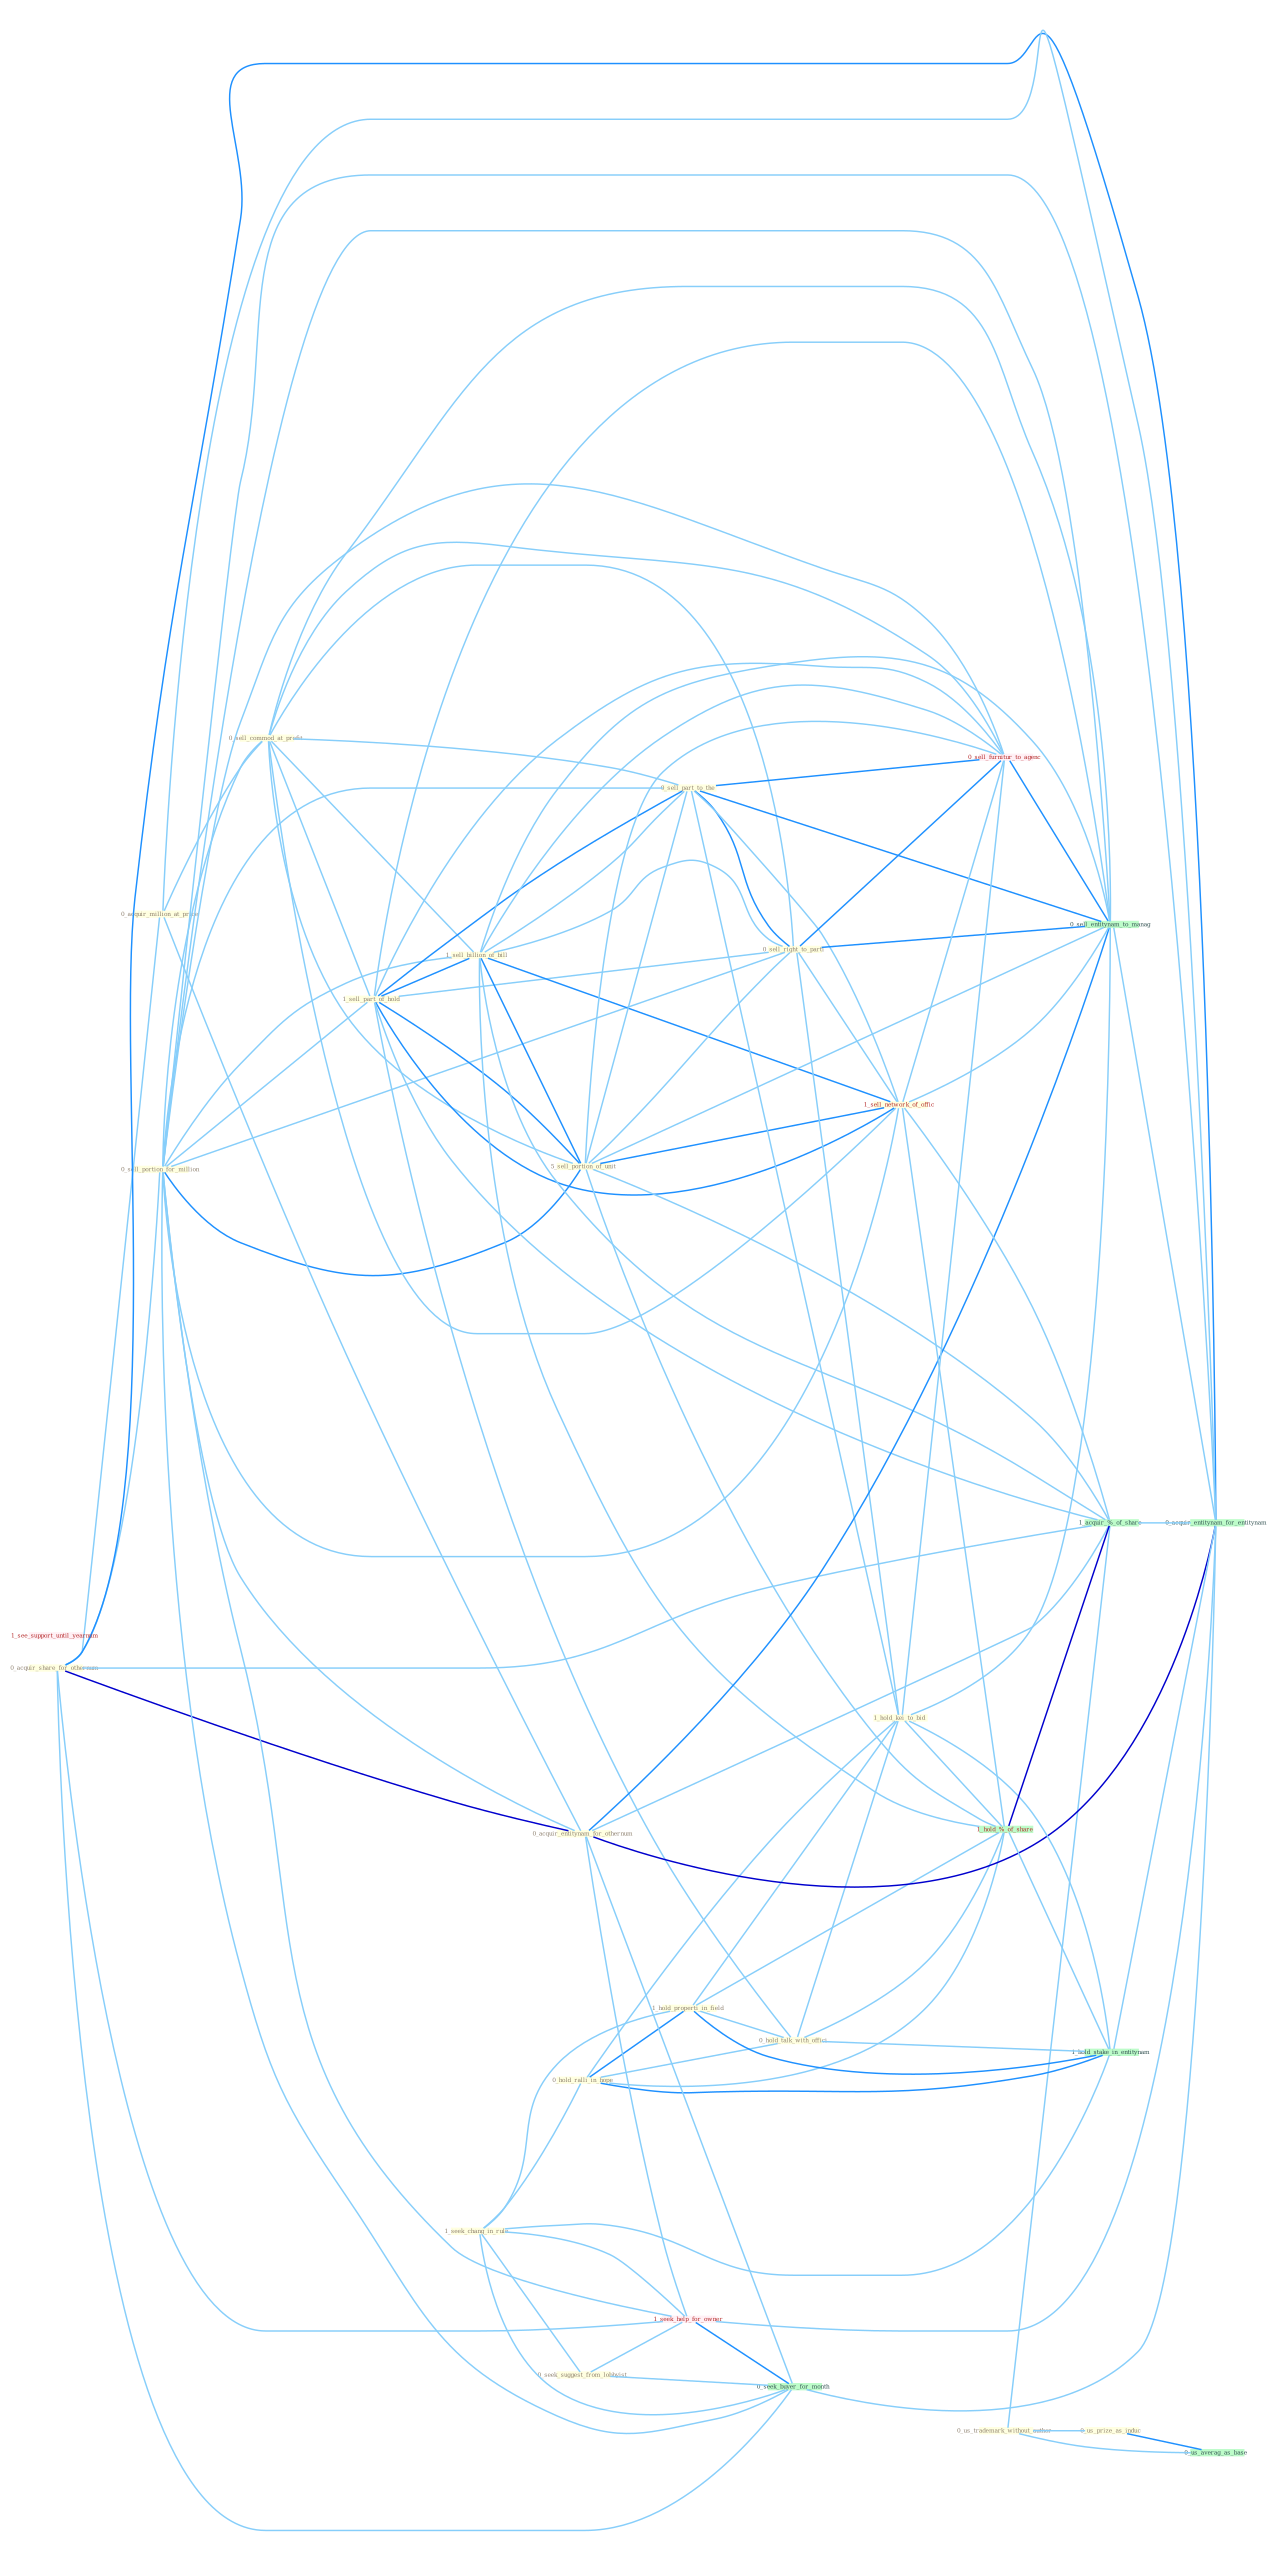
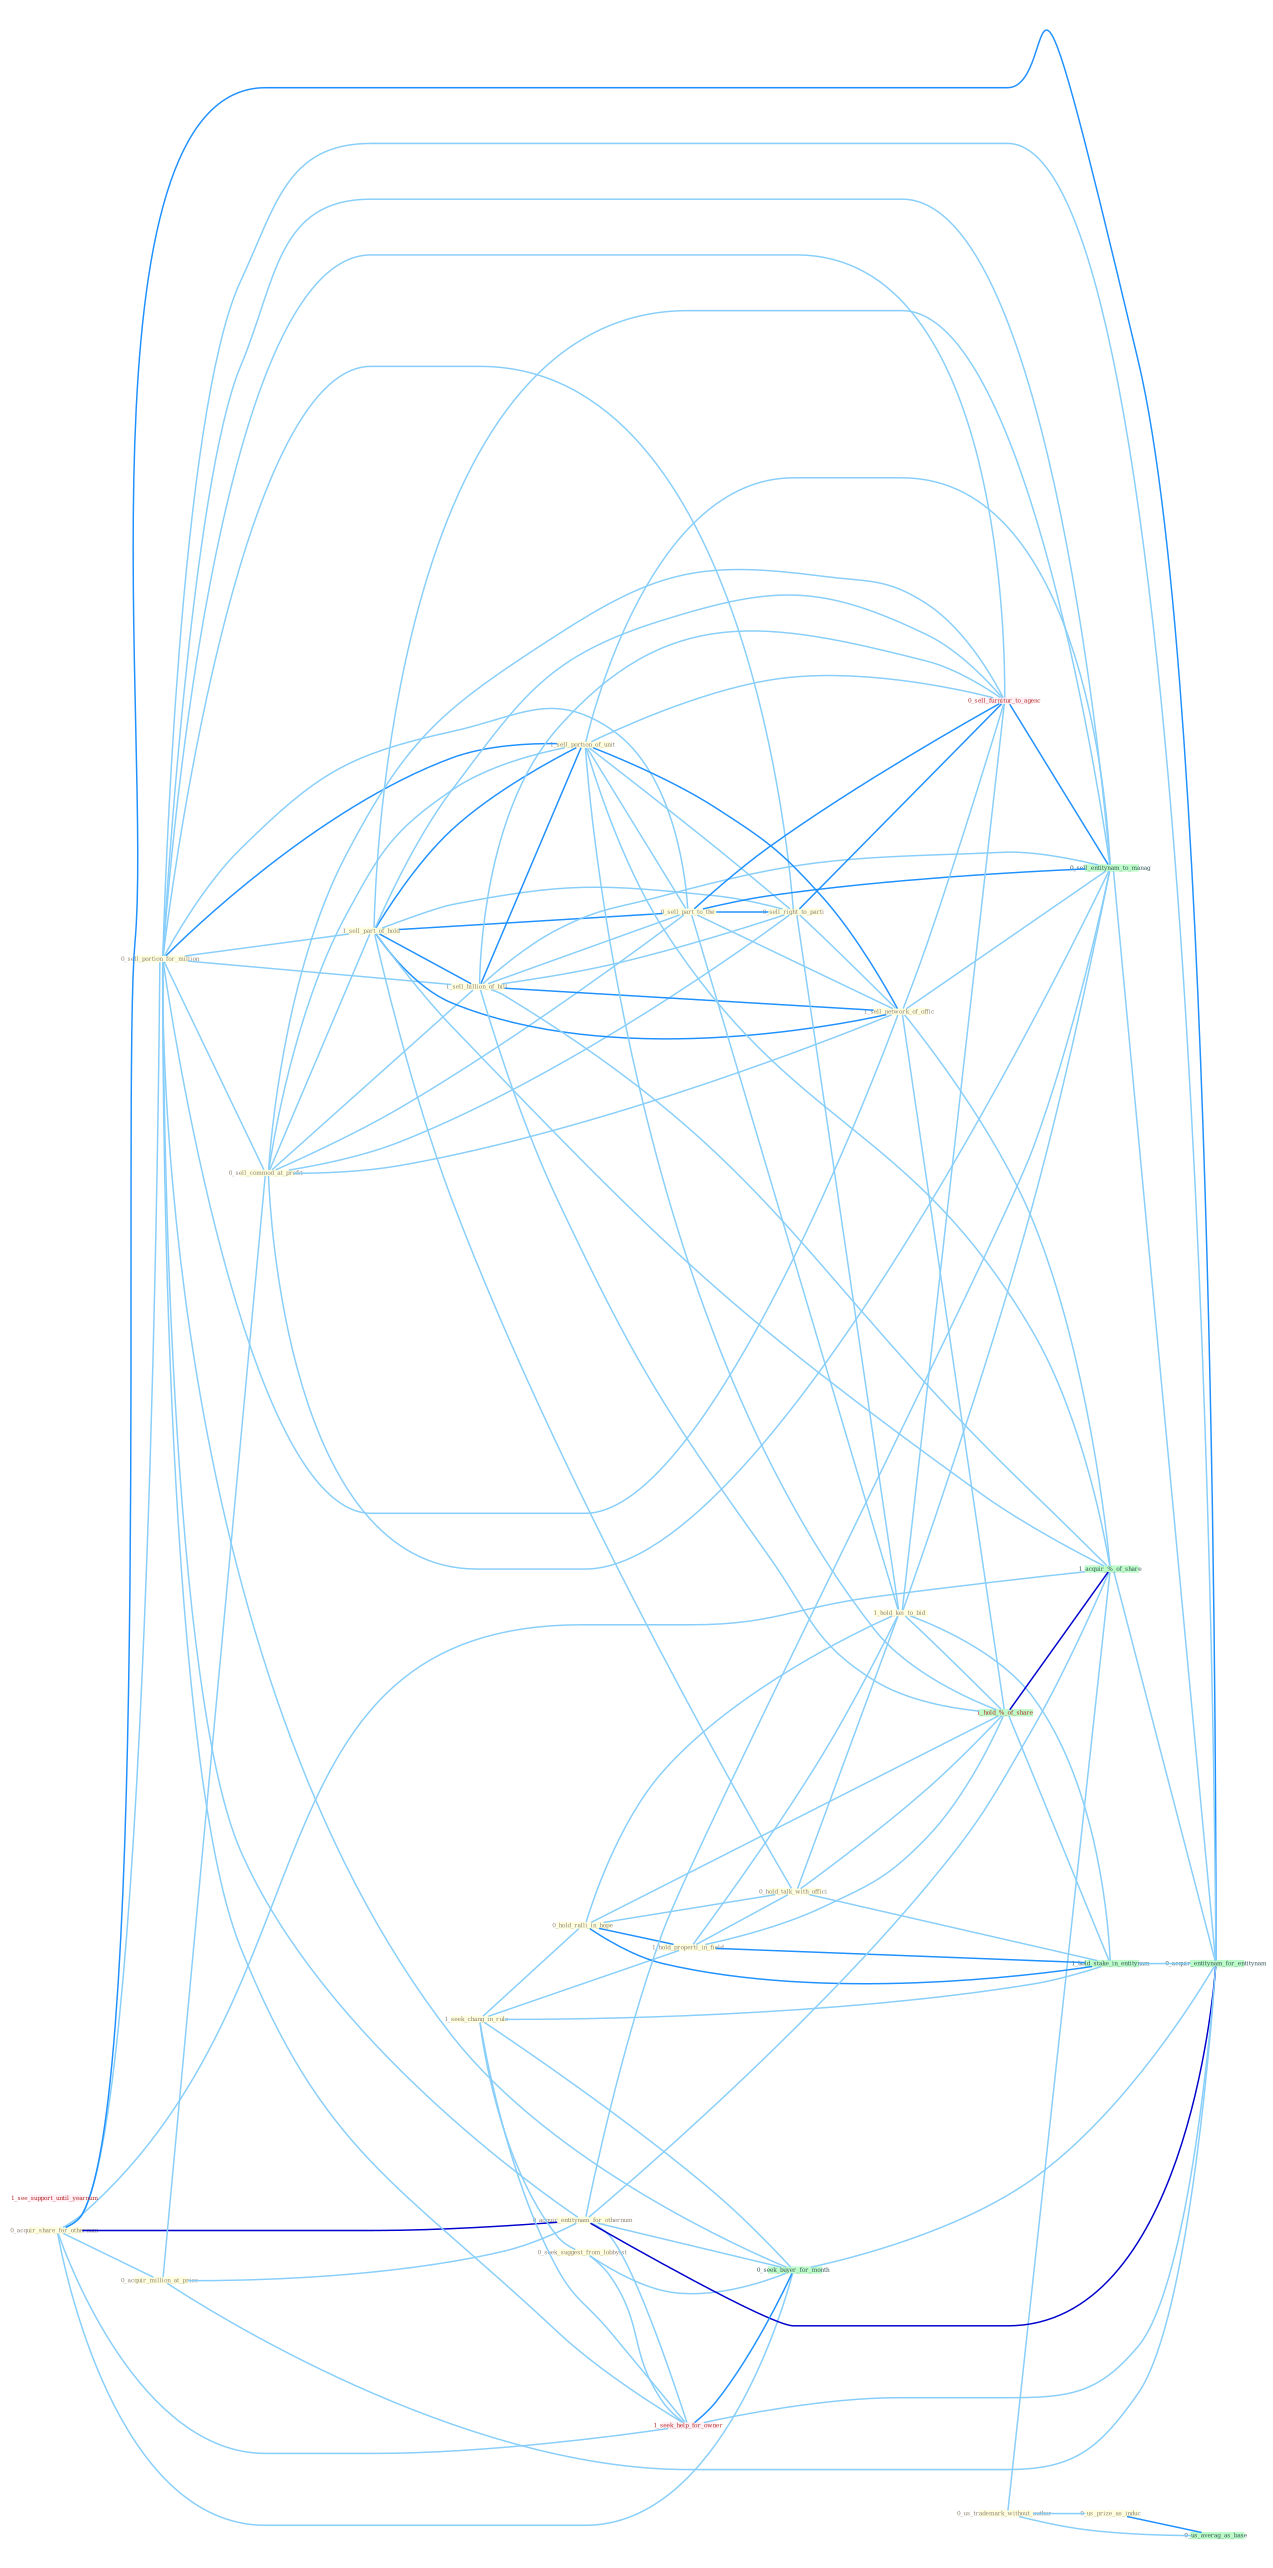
(940, 938) -> none
(901, 1105) -> (901, 1012)
(584, 1166) -> (584, 745)
(898, 1439) -> (846, 1544)
